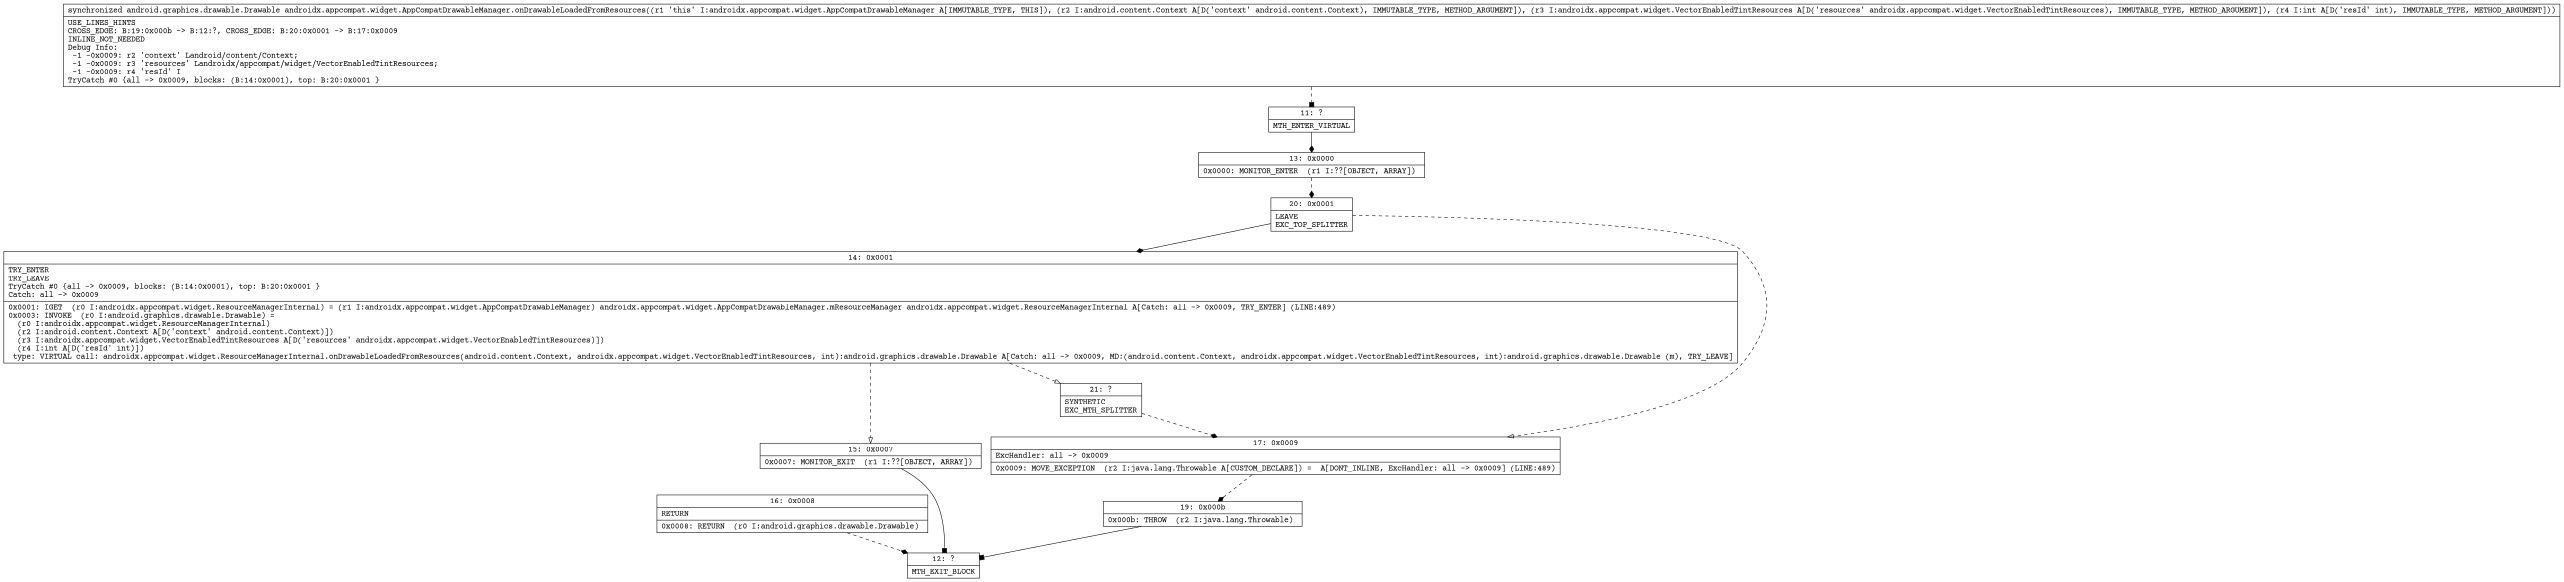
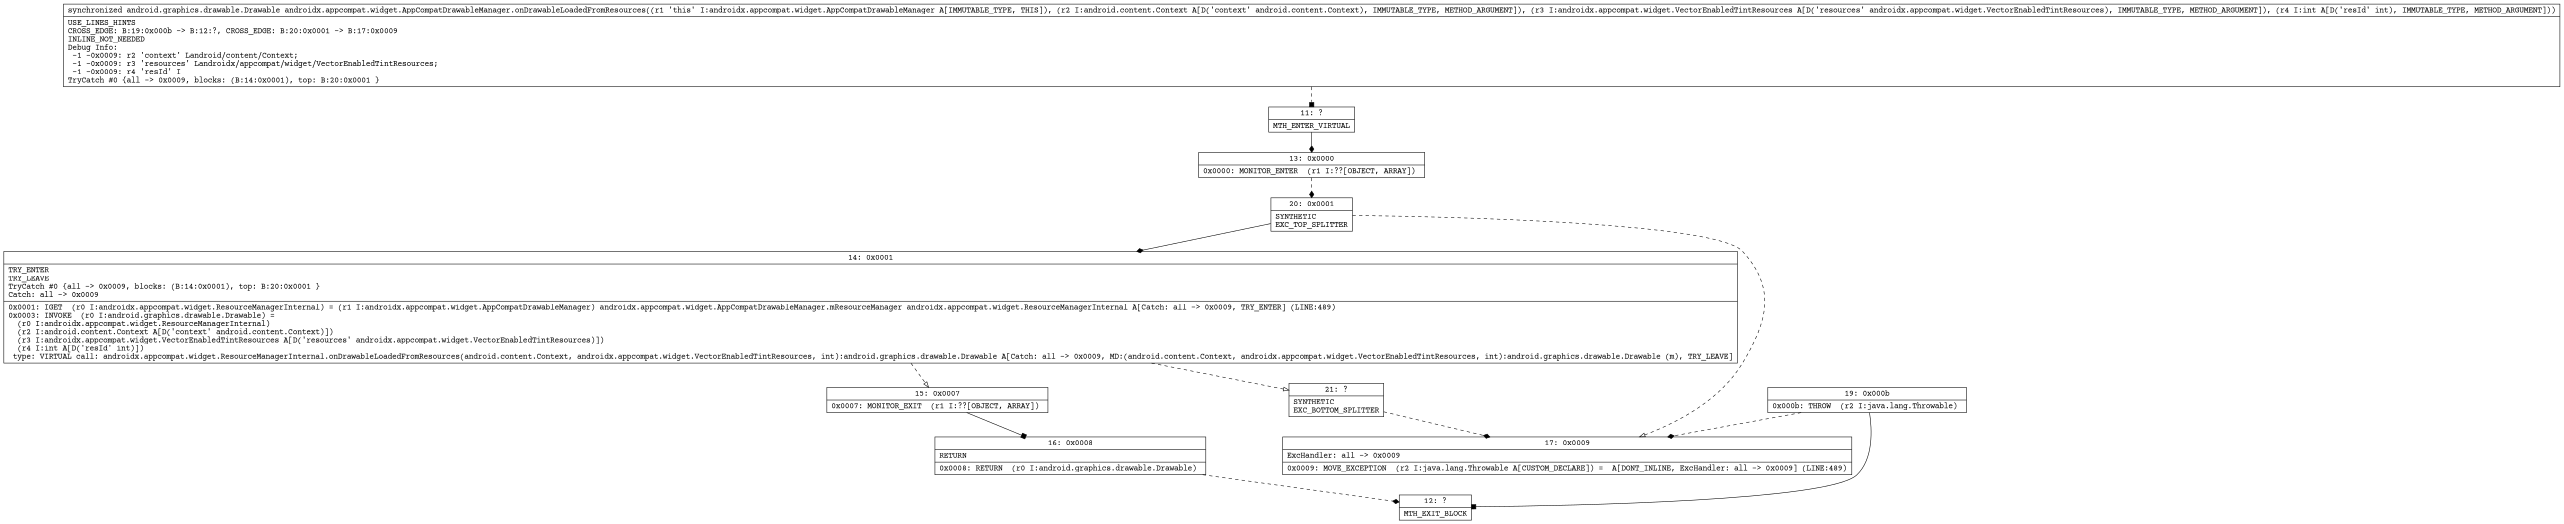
(1287, 216) -> (1296, 216)
(1101, 410) -> (1336, 410)
(1238, 486) -> (1738, 424)
(936, 500) -> (994, 424)
